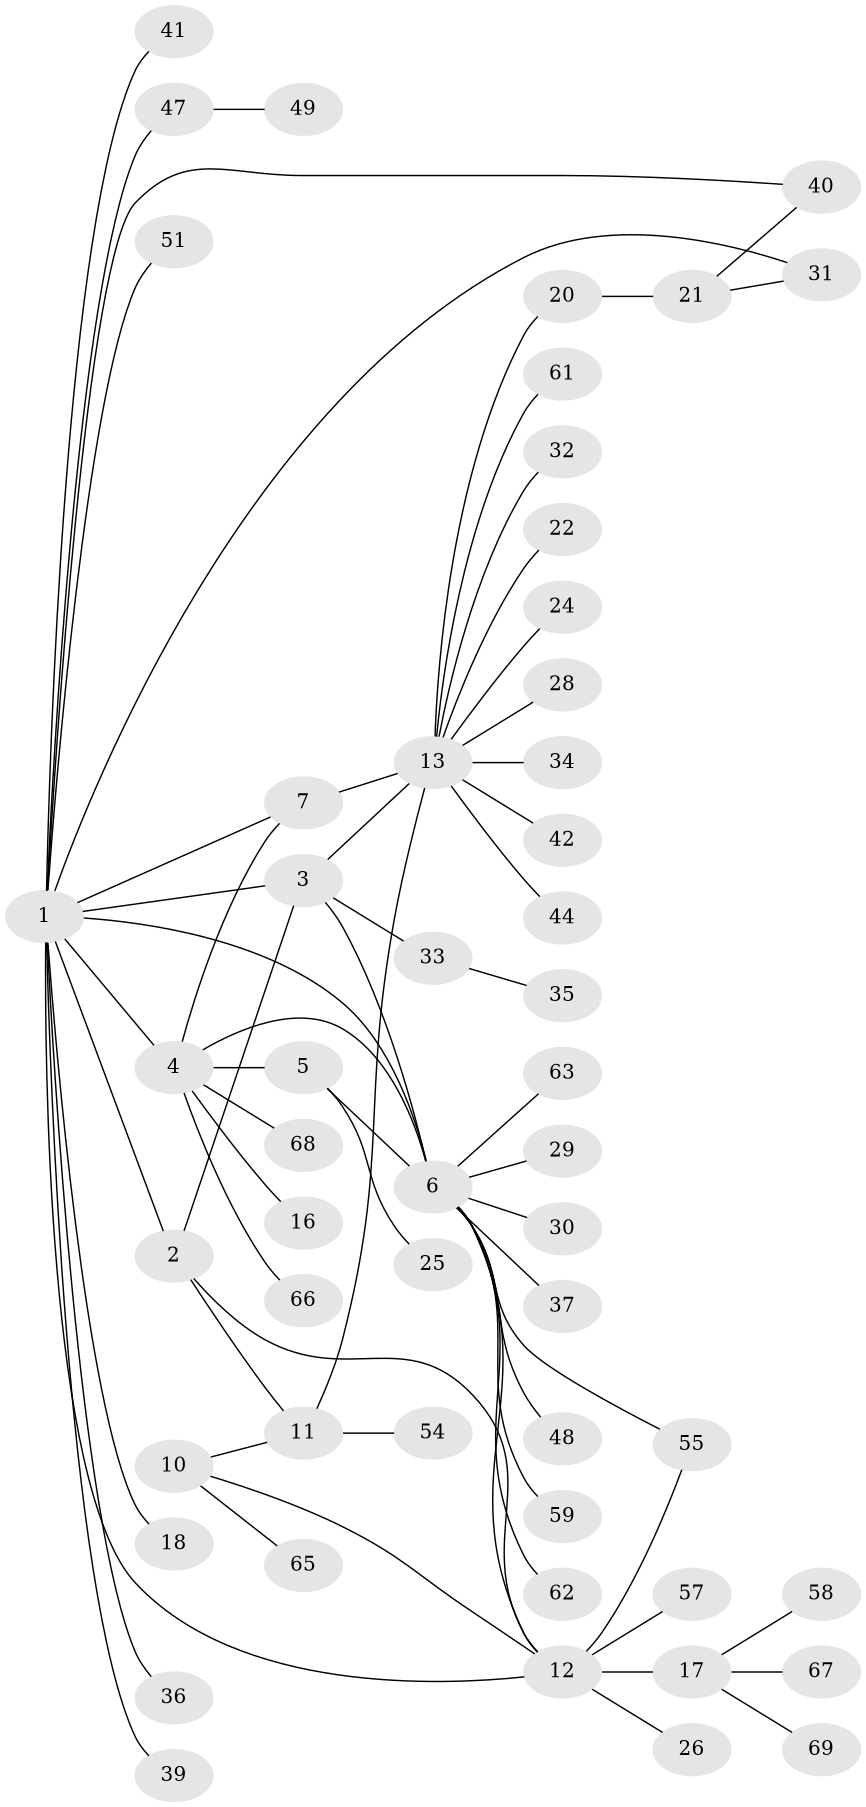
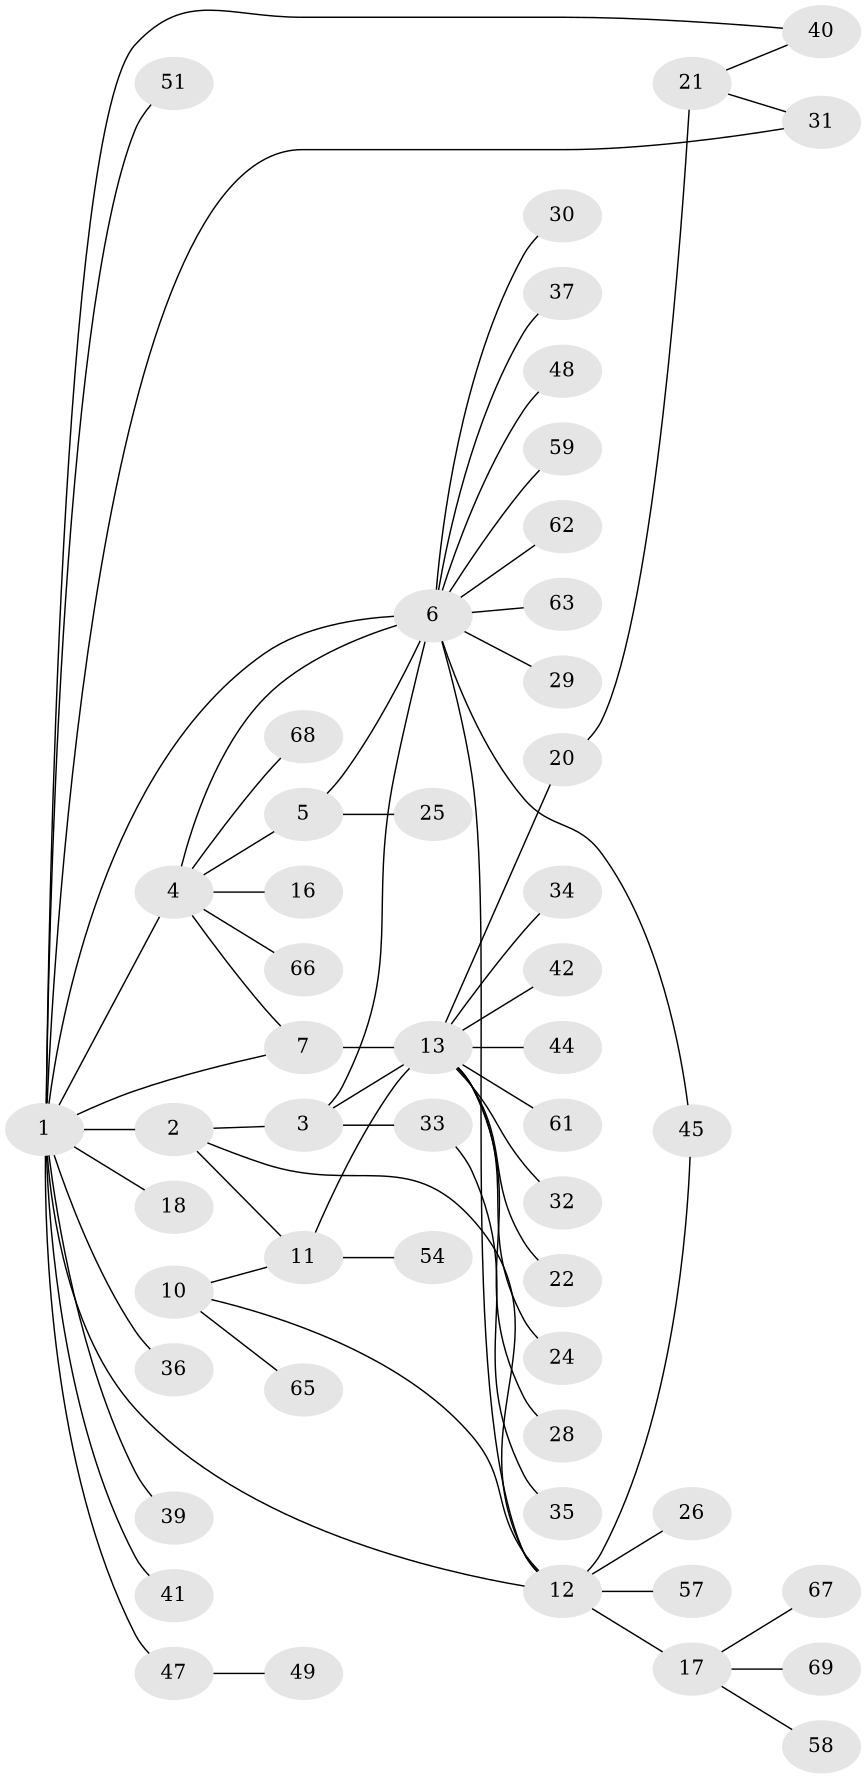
(174, 899) -> none
(692, 1445) -> (692, 1131)
